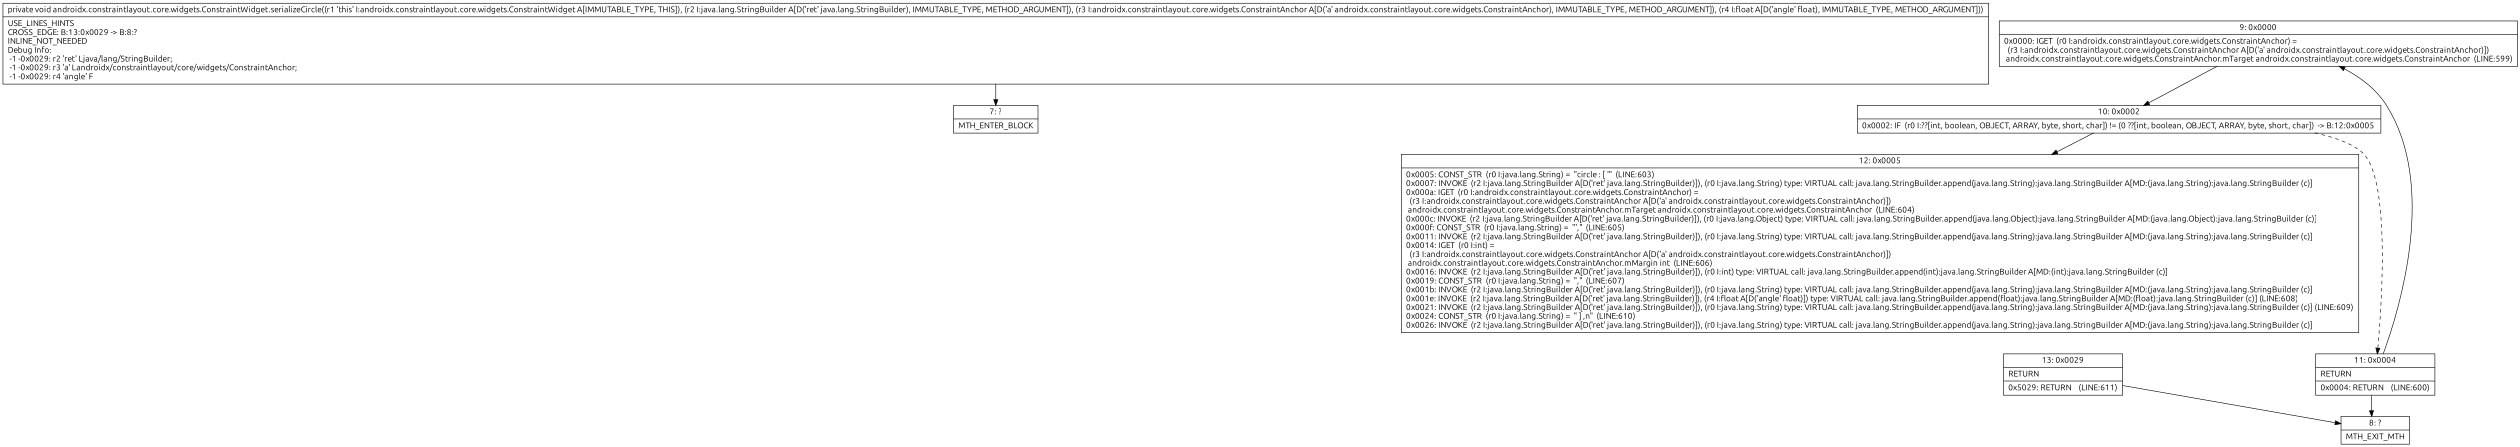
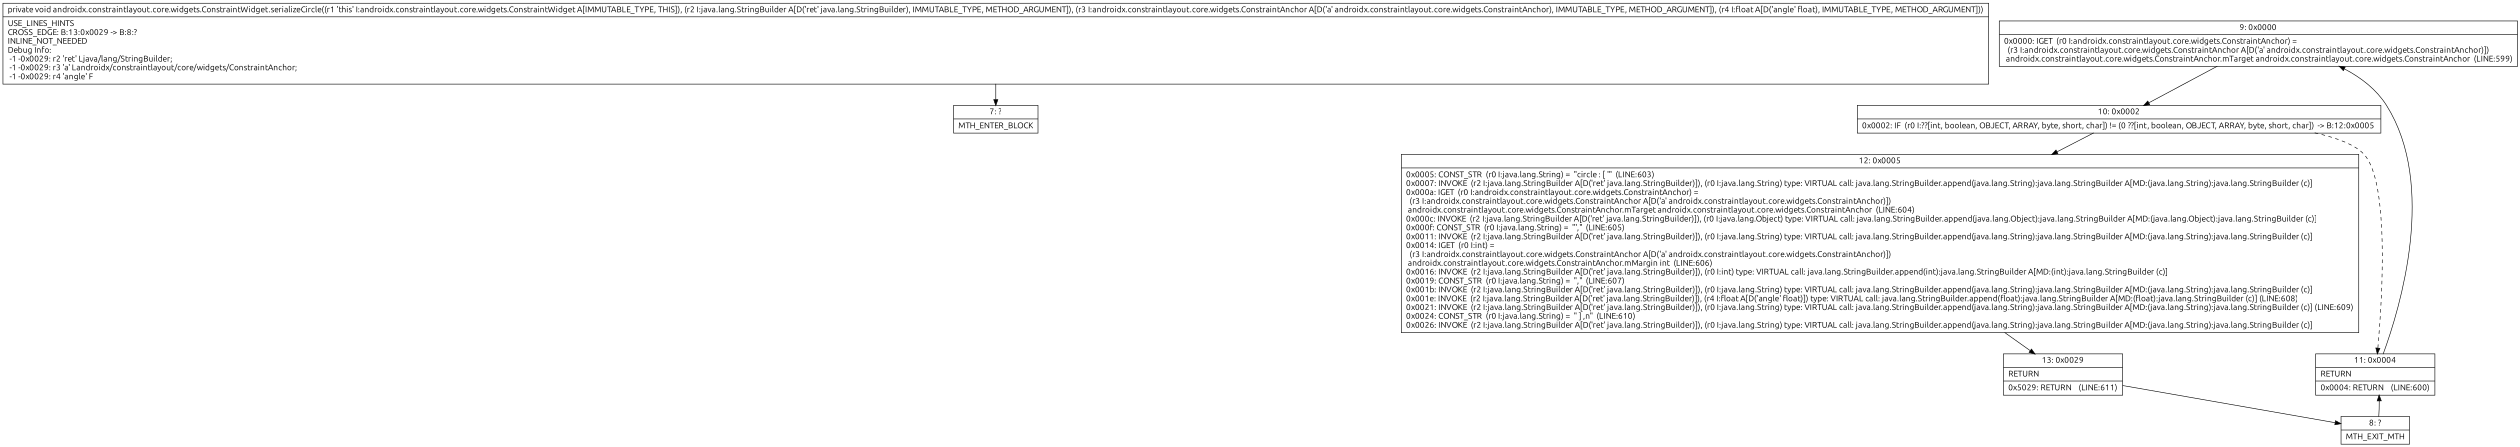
none -> (2017, 342)
(2371, 403) -> (2379, 409)
